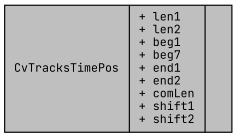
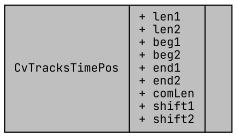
(160, 55) -> (160, 55)
